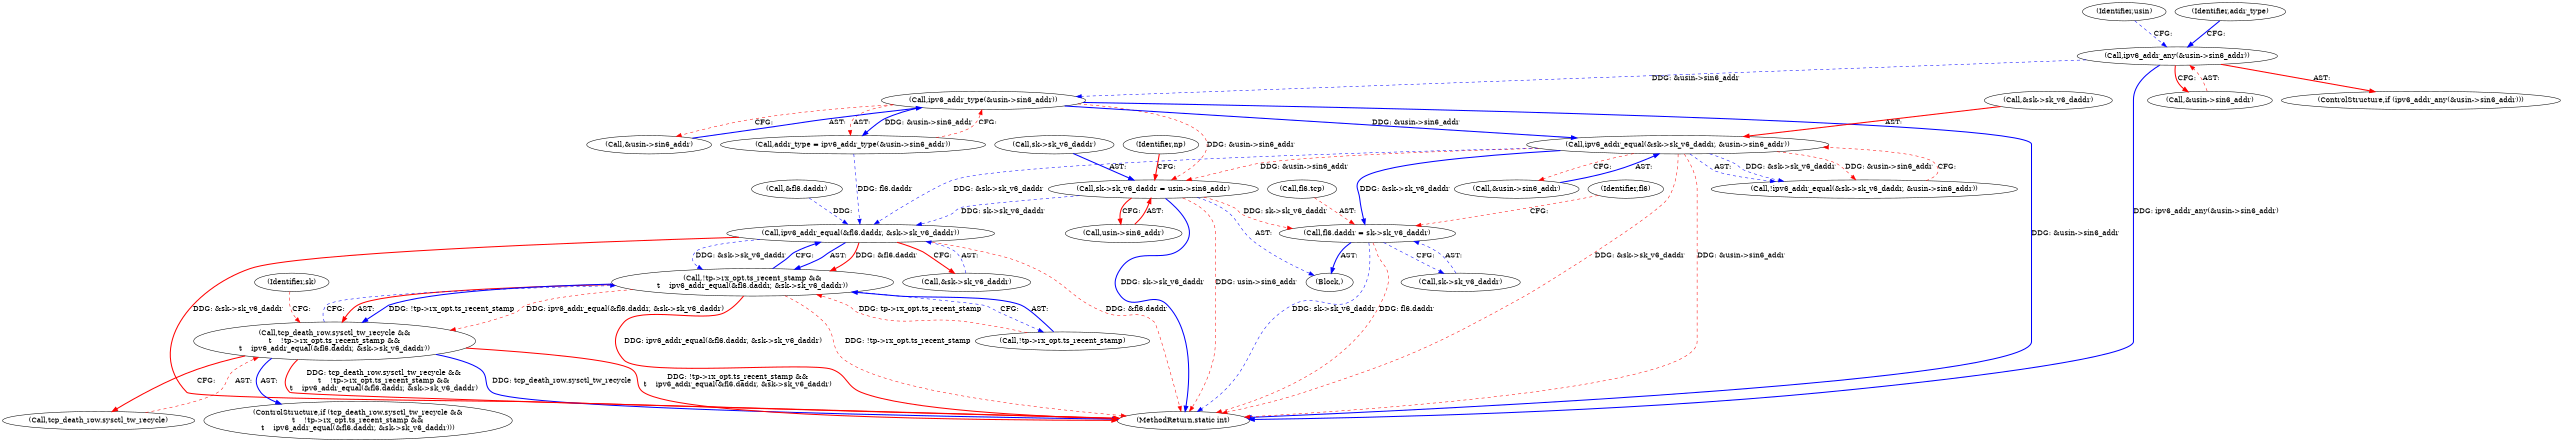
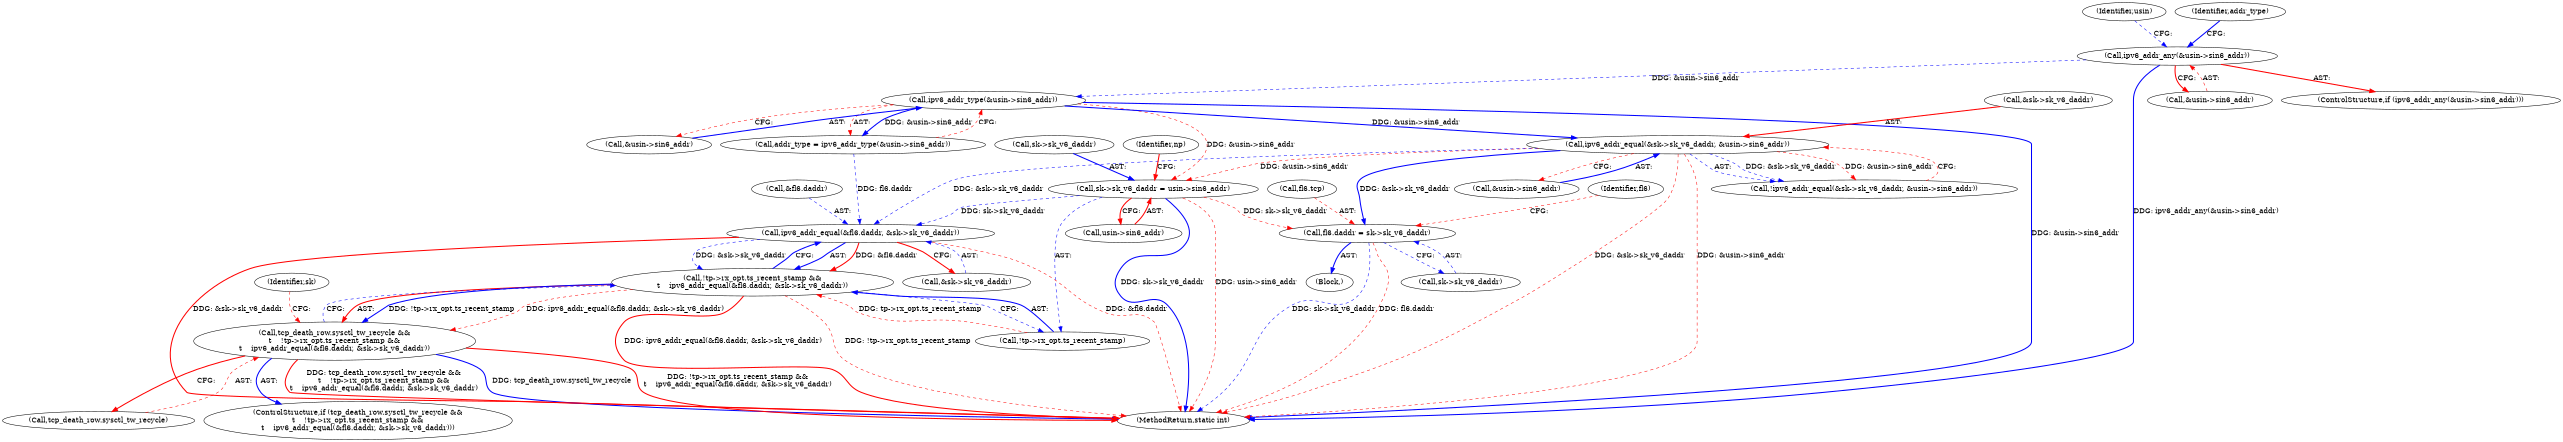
(844, 211) -> (844, 211)
(1250, 238) -> (1055, 250)
